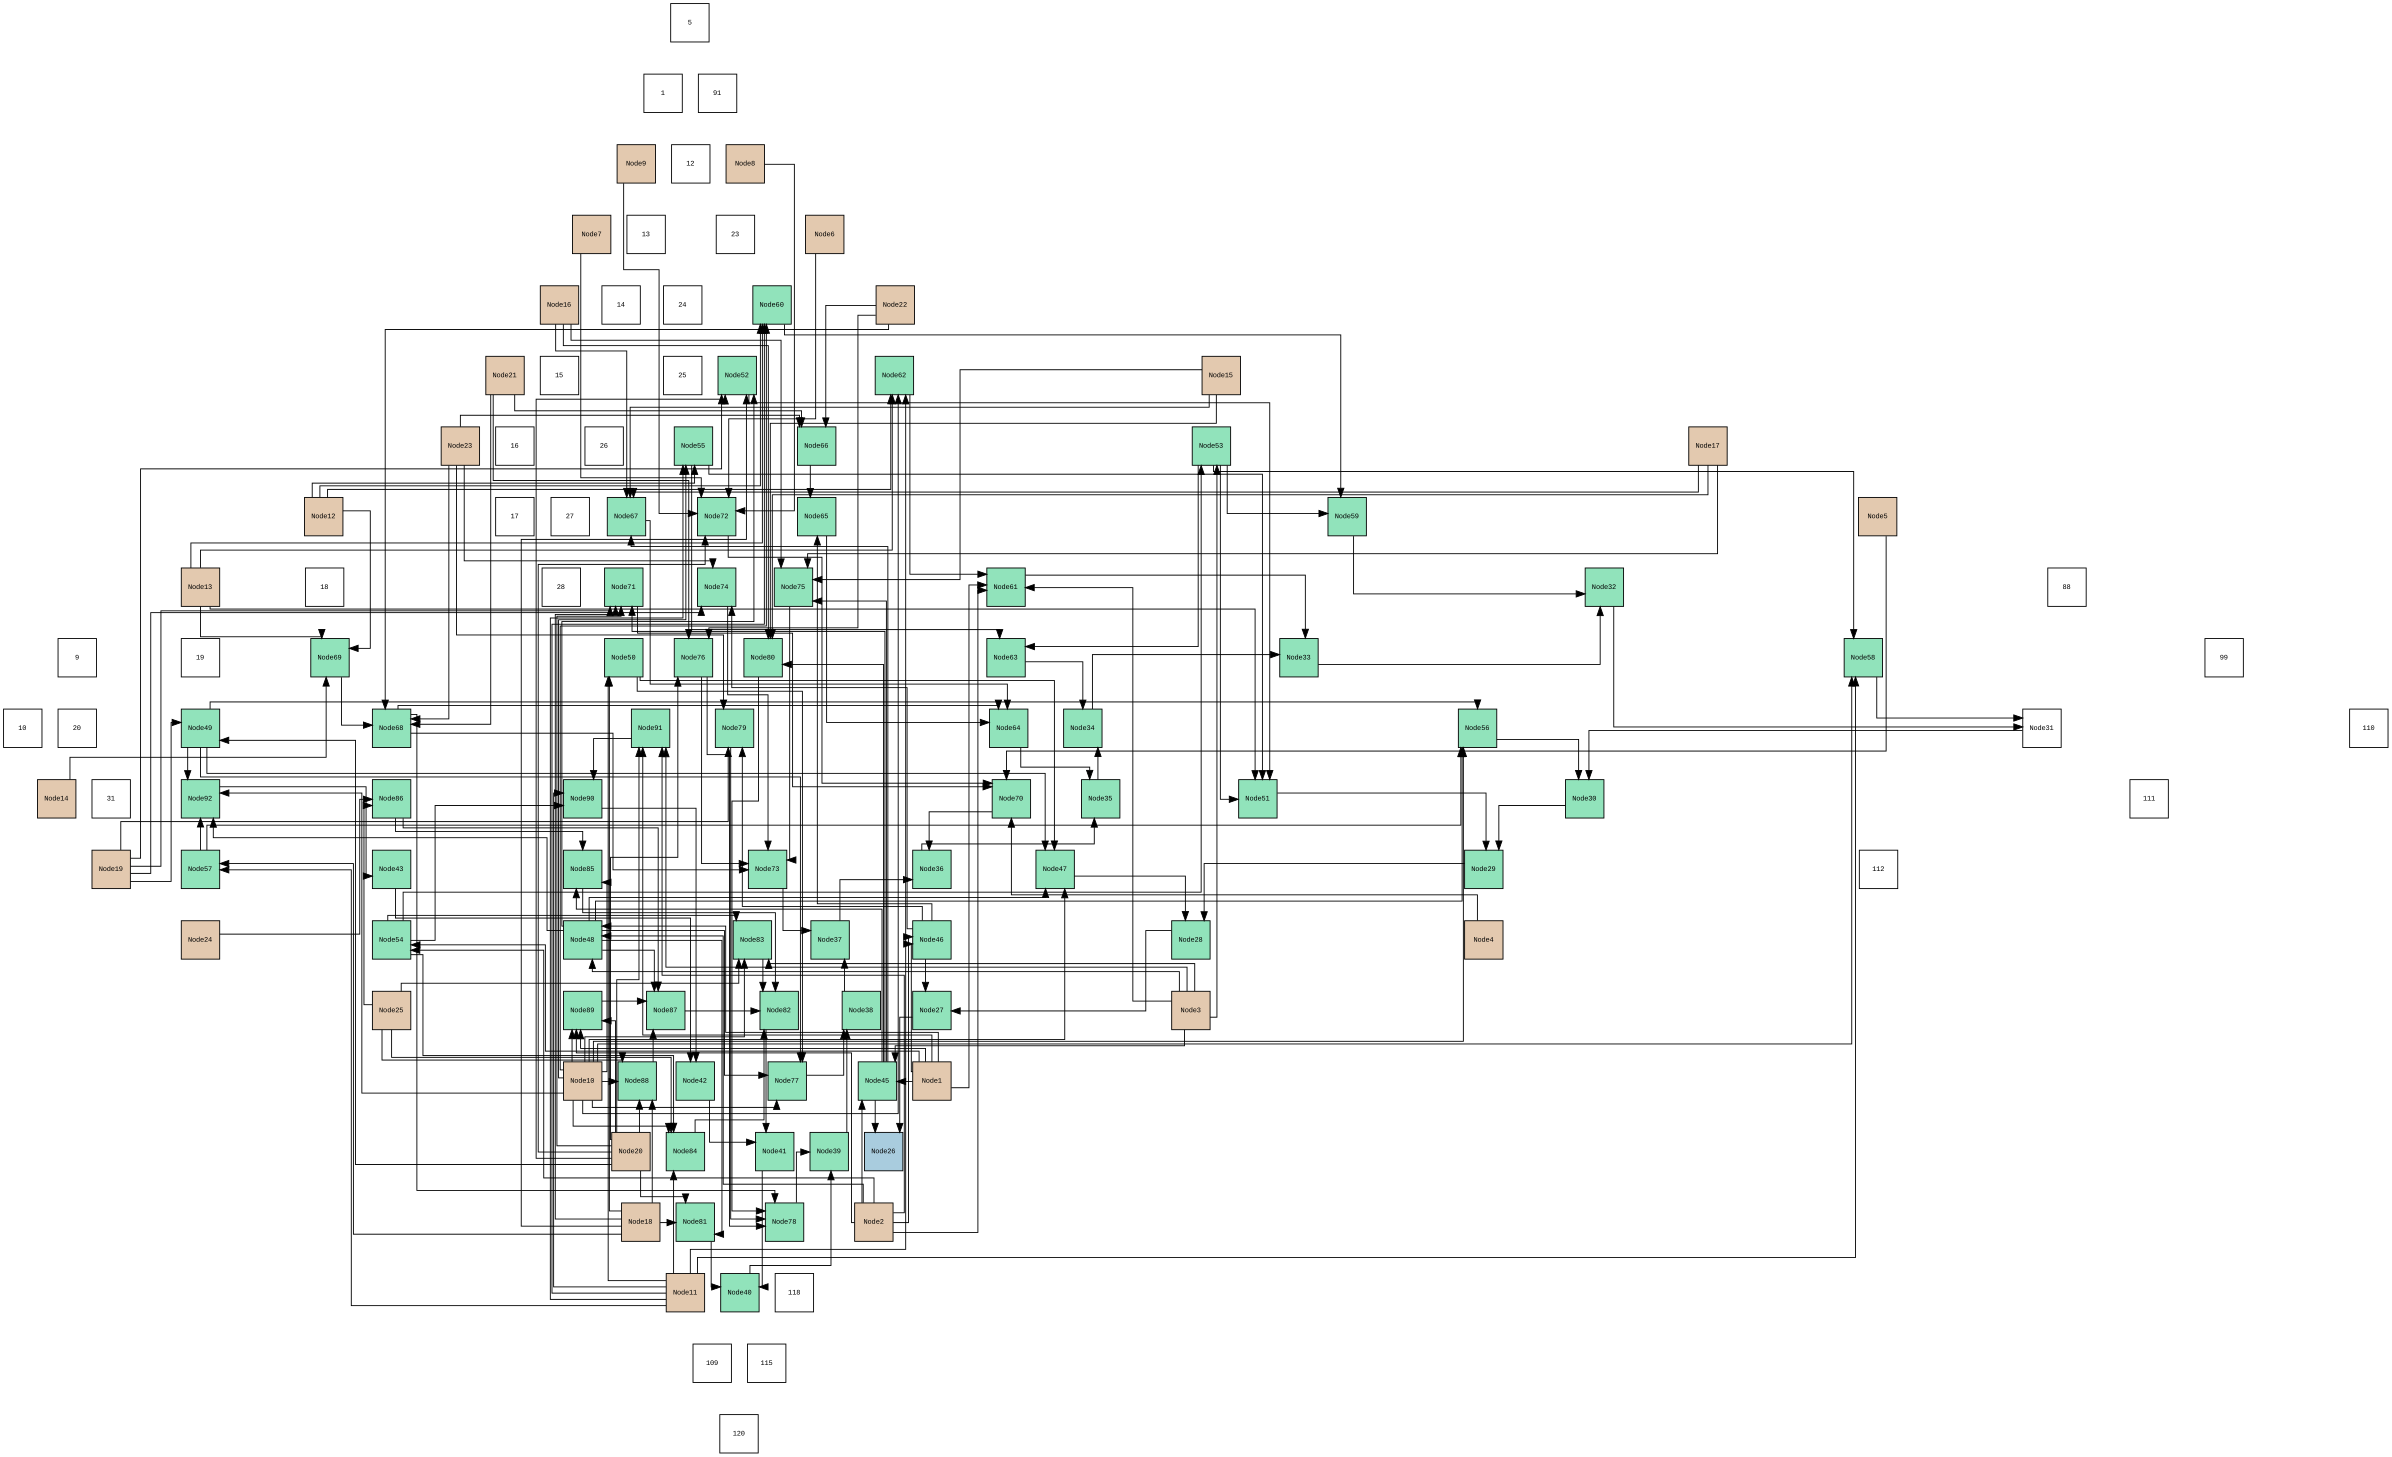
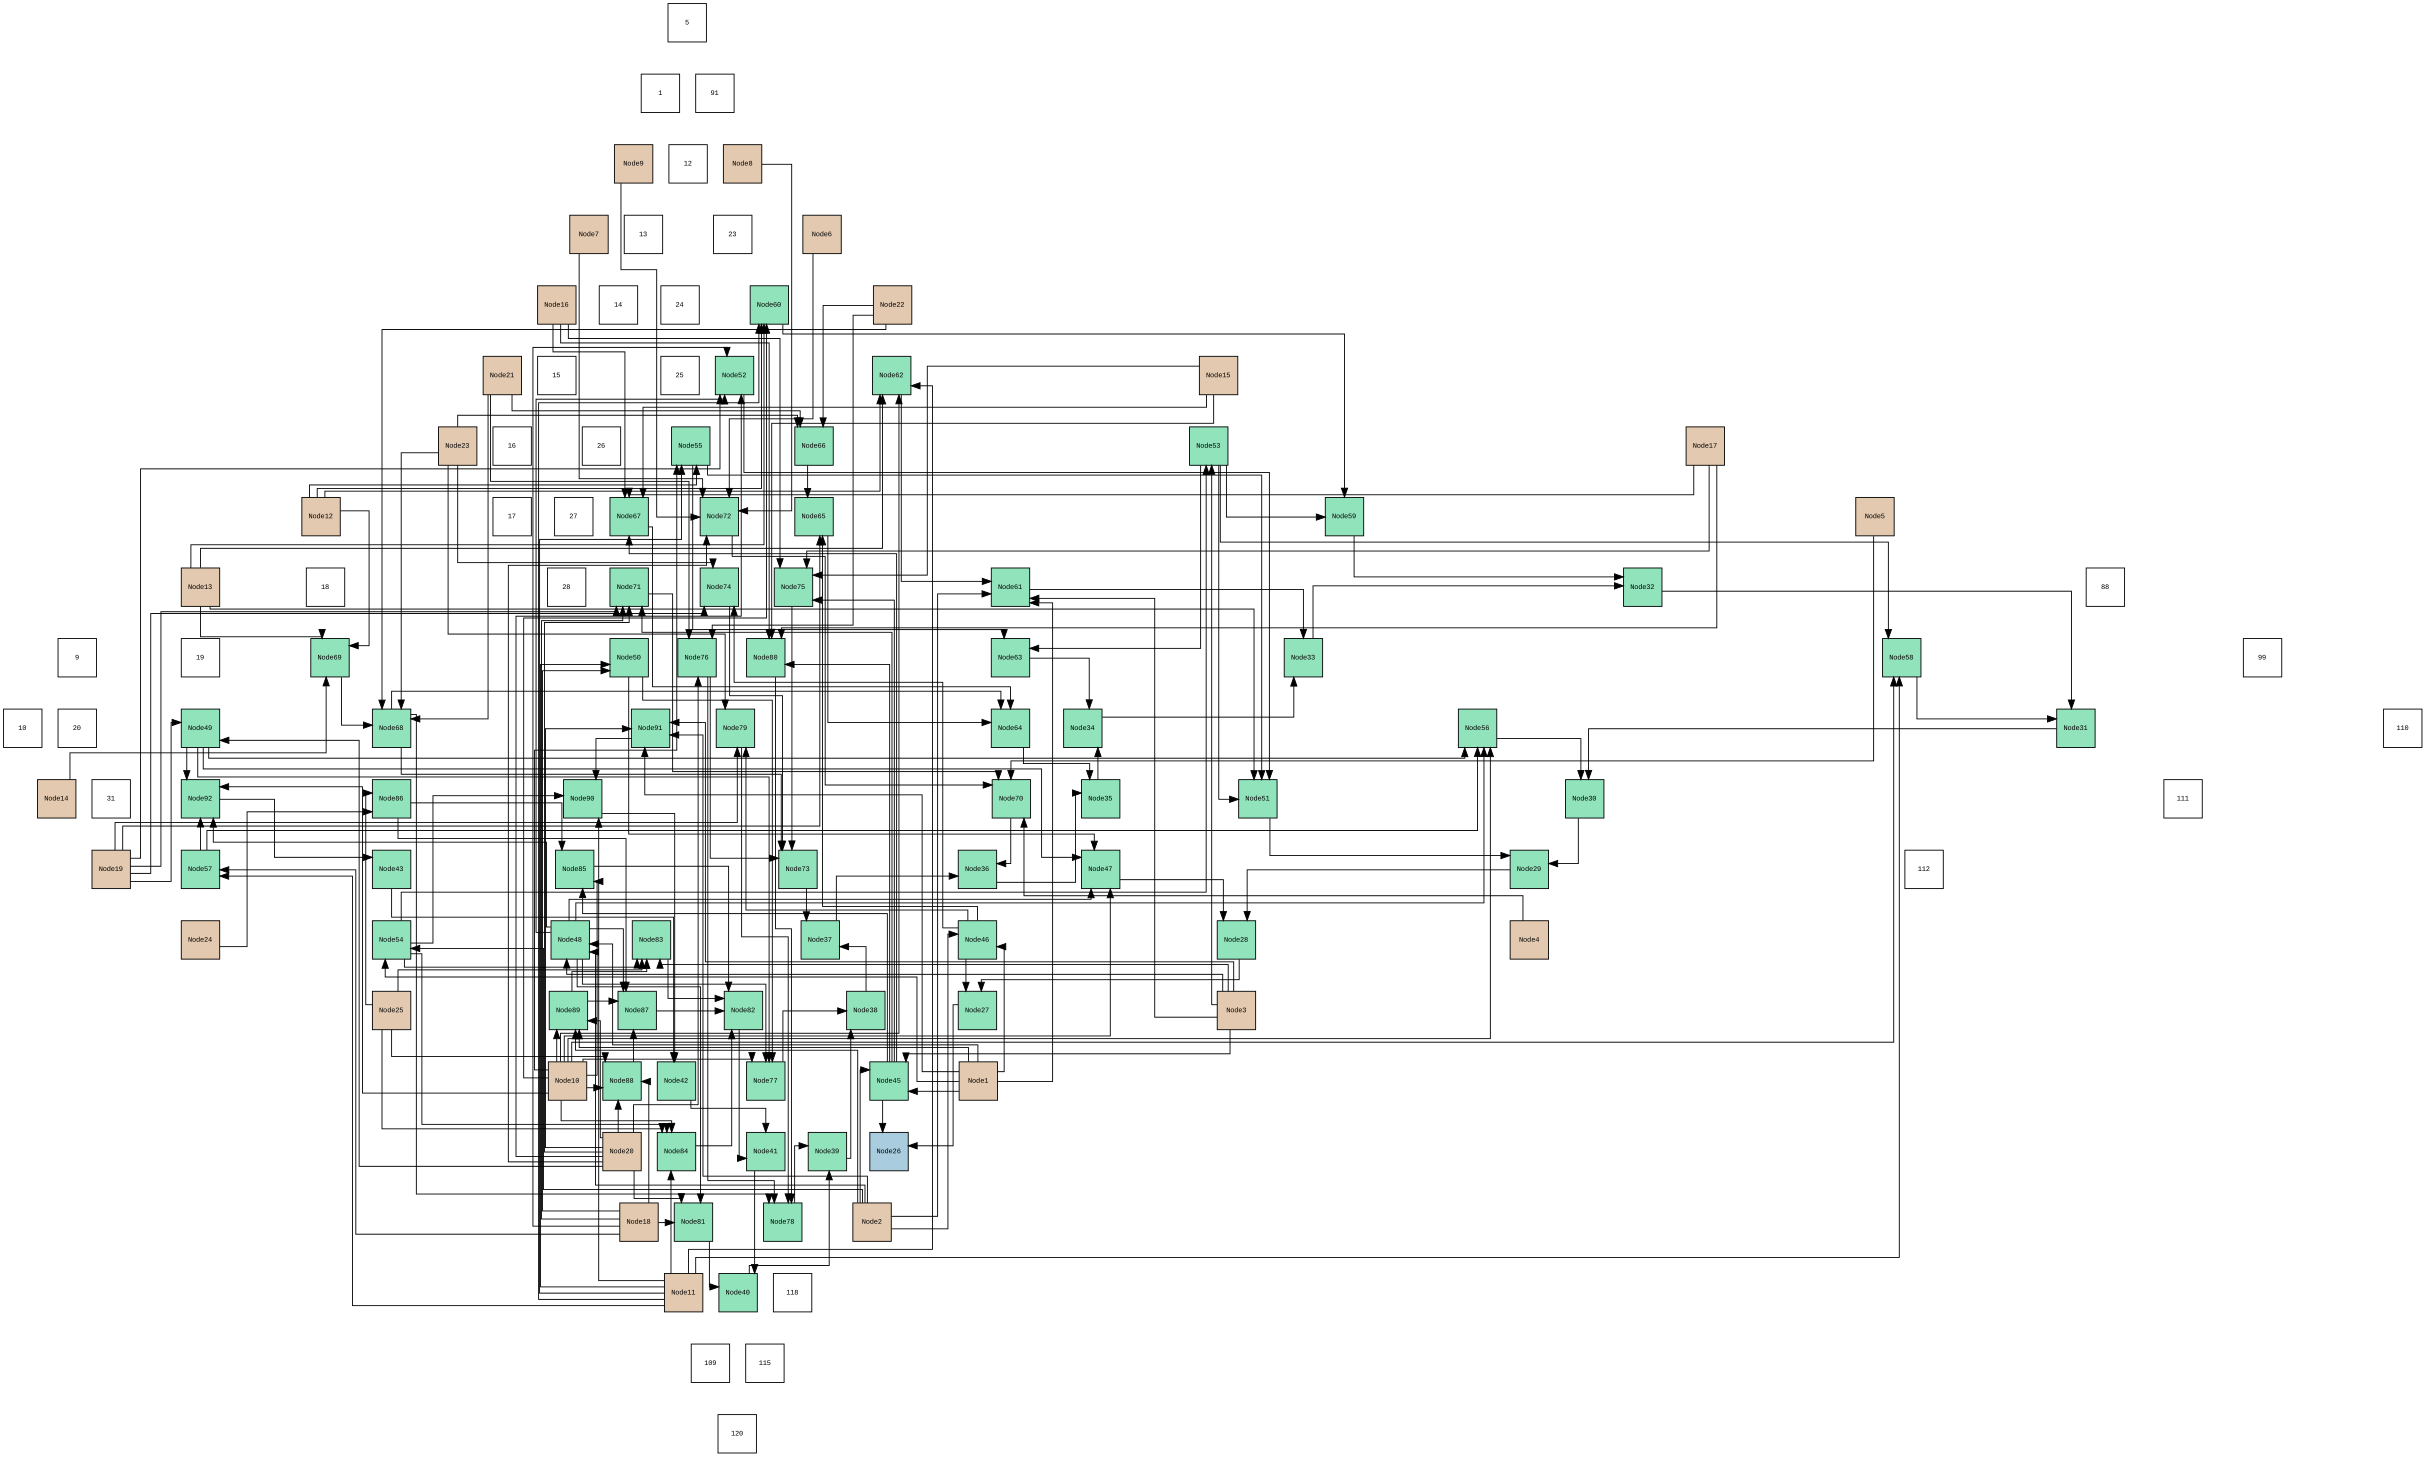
(2042, 728) -> (2076, 728)
none -> (600, 826)
(686, 1037) -> (601, 972)
